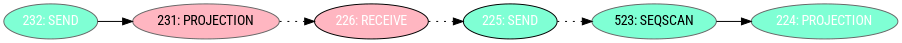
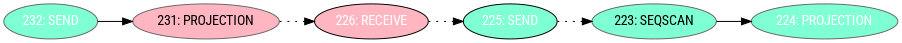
(654, 21) -> (654, 21)
